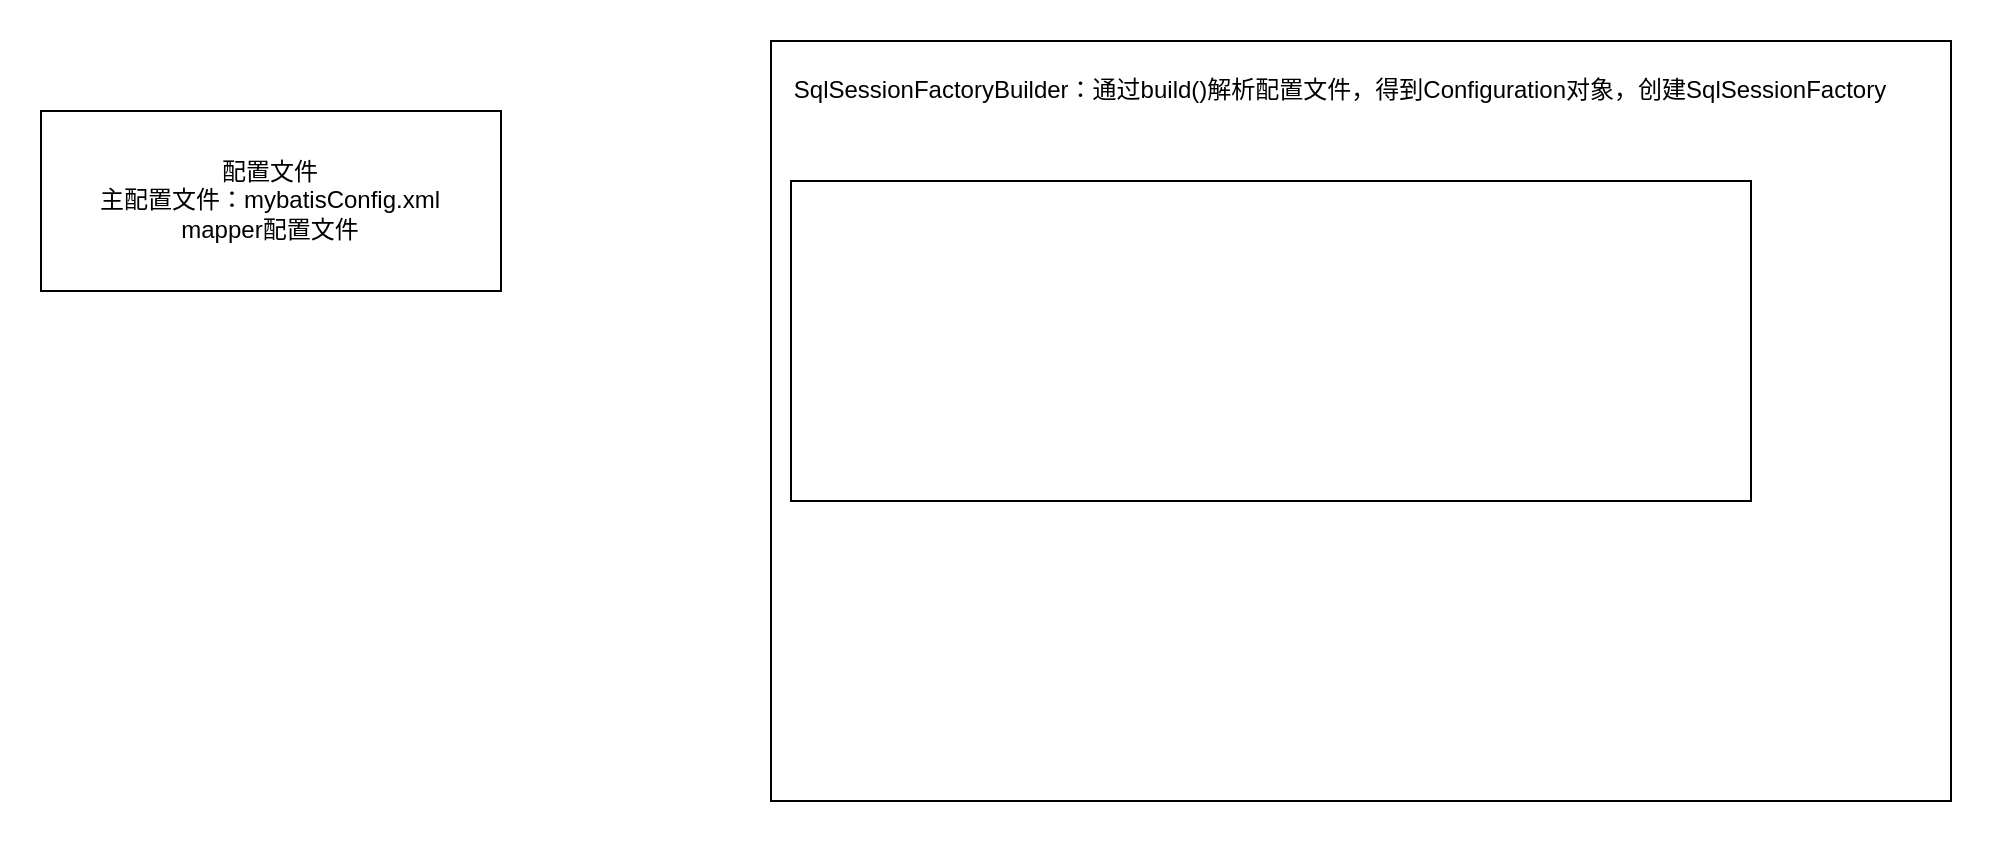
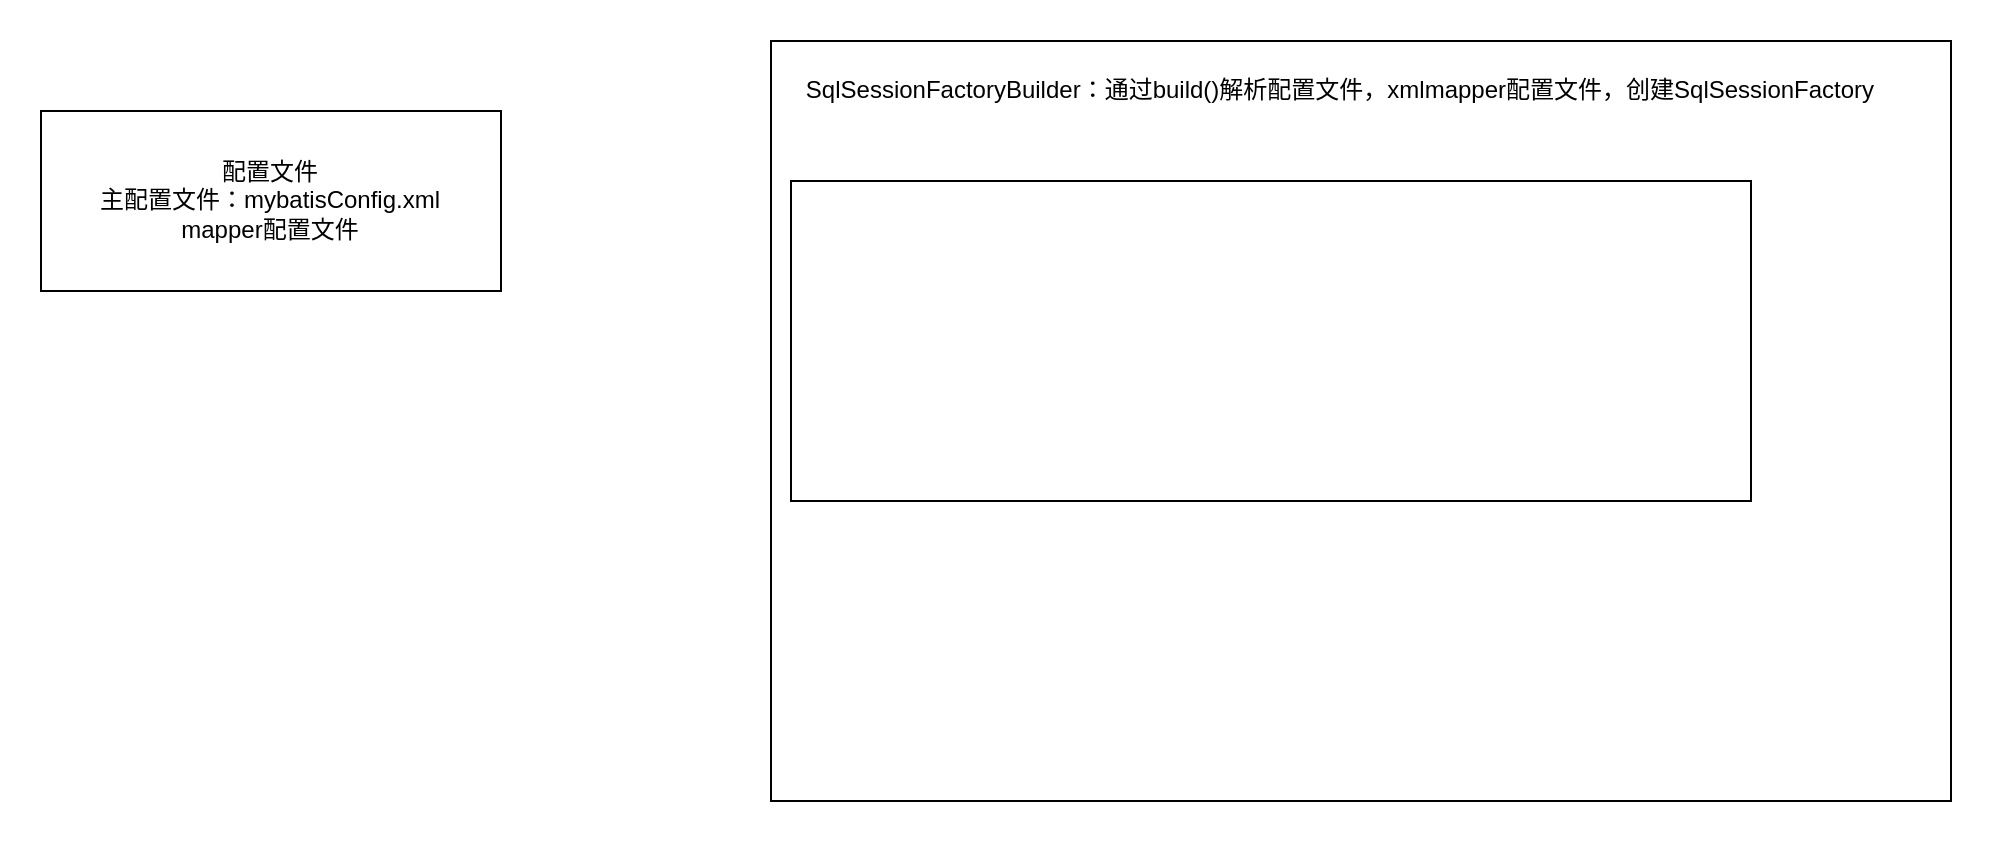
(1341, 91) -> (1341, 91)
